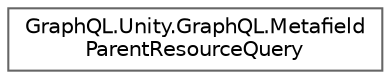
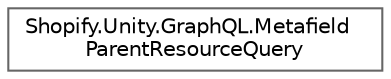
(195, 39) -> (195, 39)
